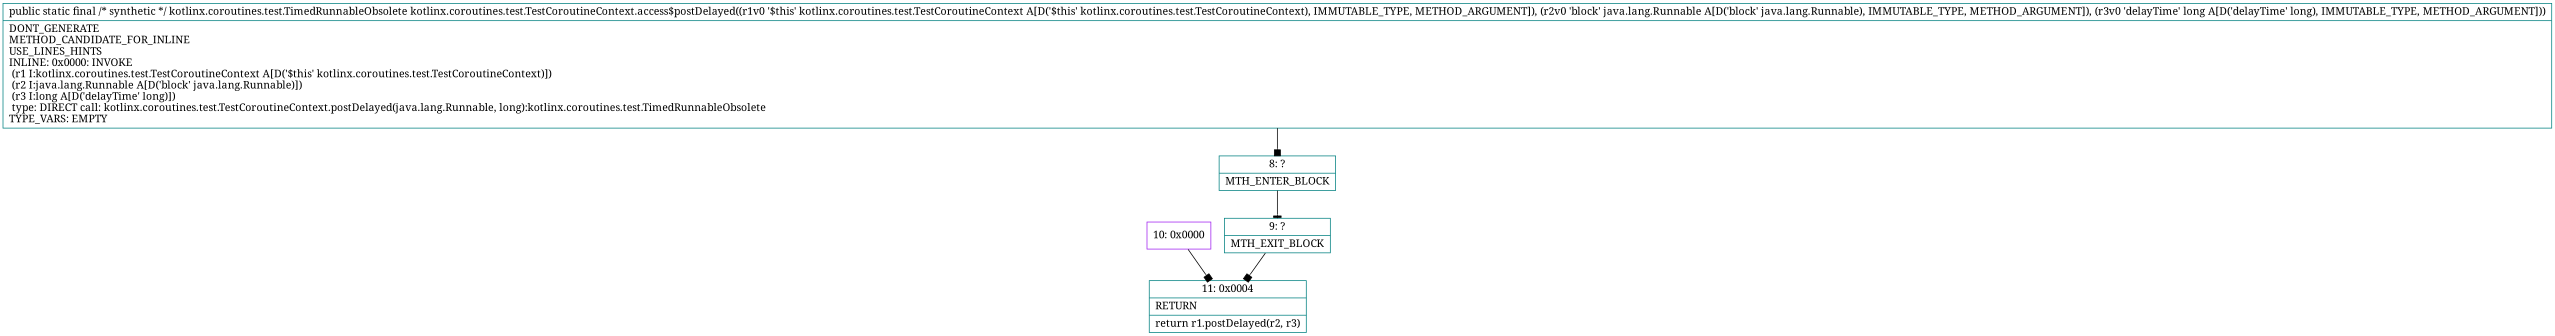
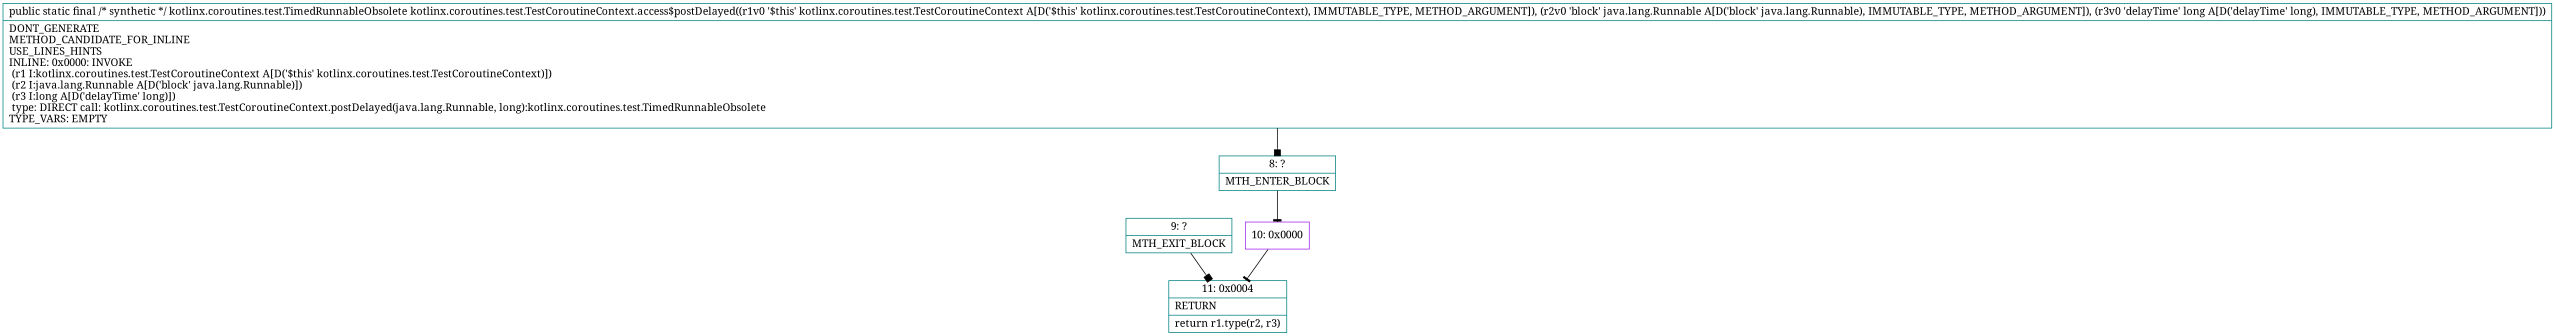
(1277, 202) -> (1277, 204)
(1197, 262) -> (1258, 263)
(1228, 323) -> (1228, 323)
